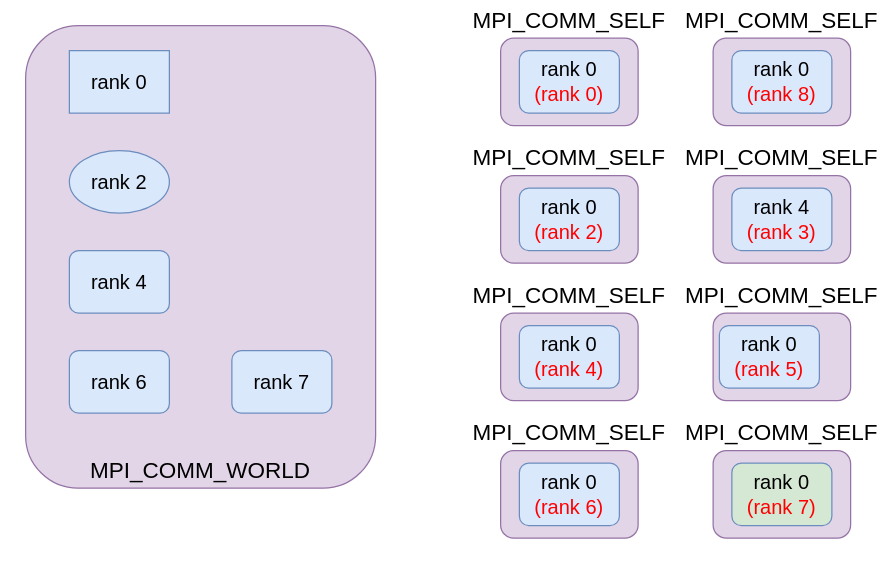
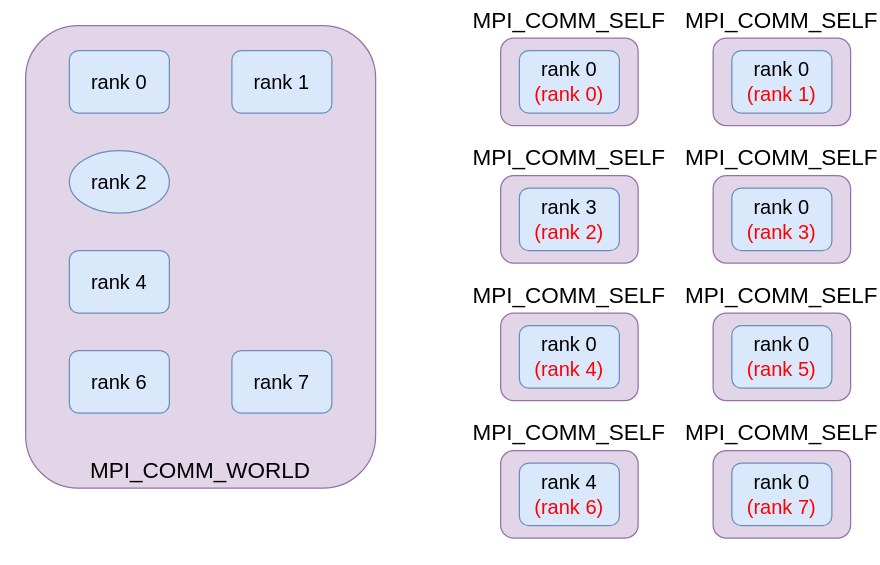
(119, 82) -> (119, 82)
none -> (282, 82)
(782, 82) -> (782, 82)
(569, 219) -> (569, 219)
(782, 219) -> (782, 219)
(769, 357) -> (782, 357)
(569, 494) -> (569, 494)
(782, 494) -> (782, 494)
